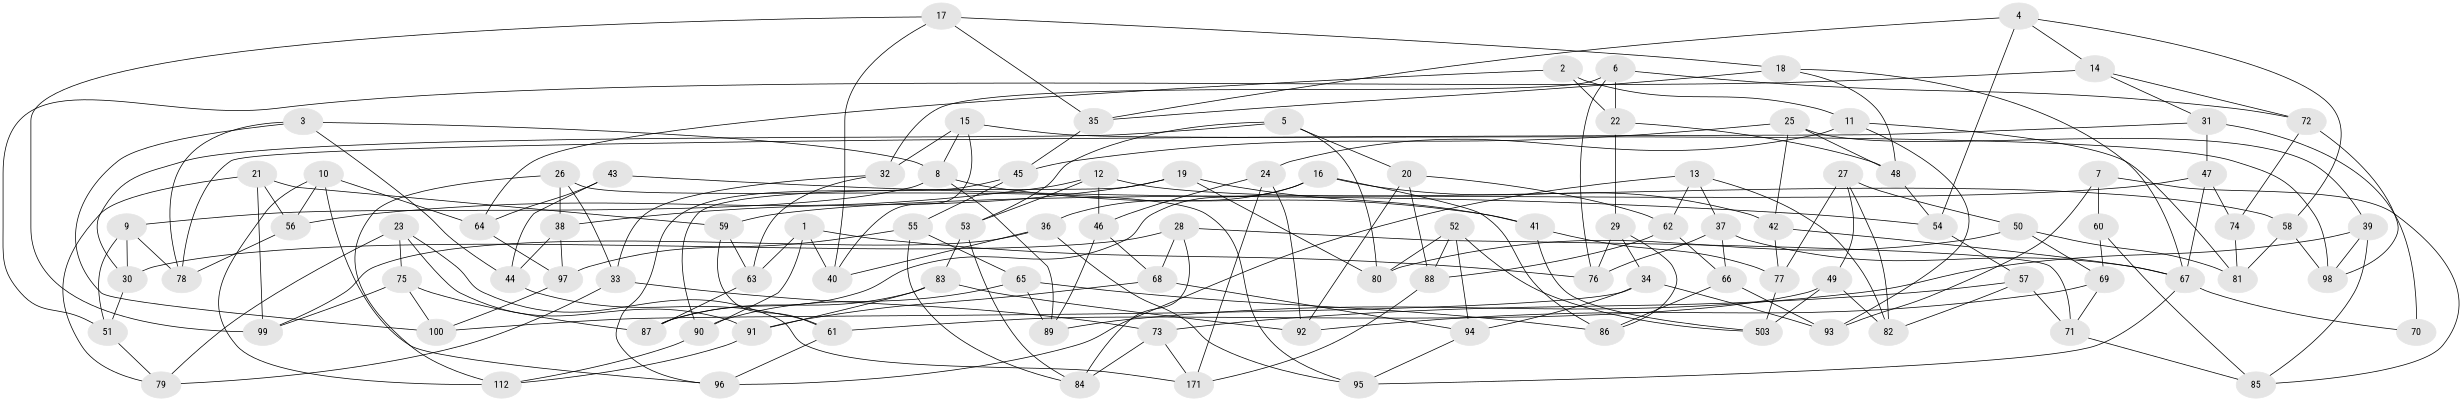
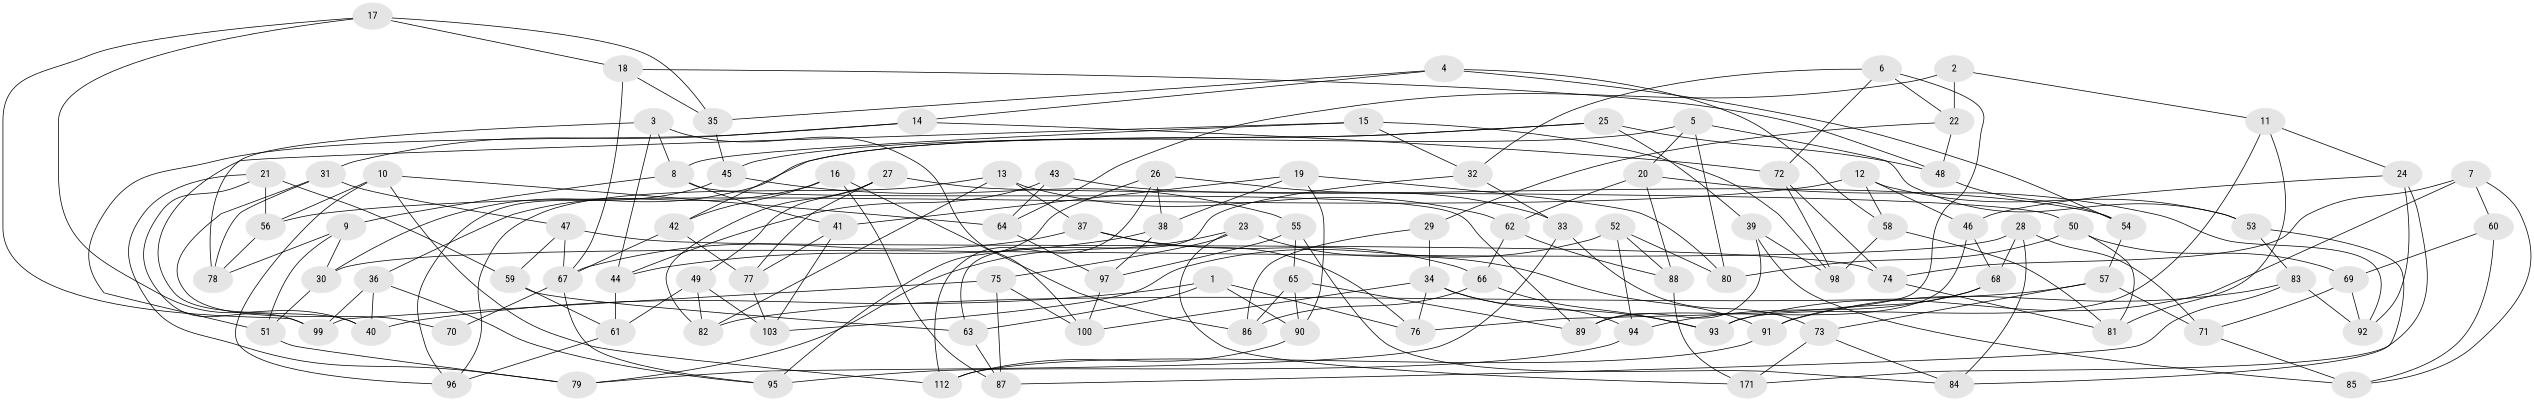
(1604, 255) -> (1422, 308)
none -> (2160, 258)
(1763, 332) -> (770, 332)
